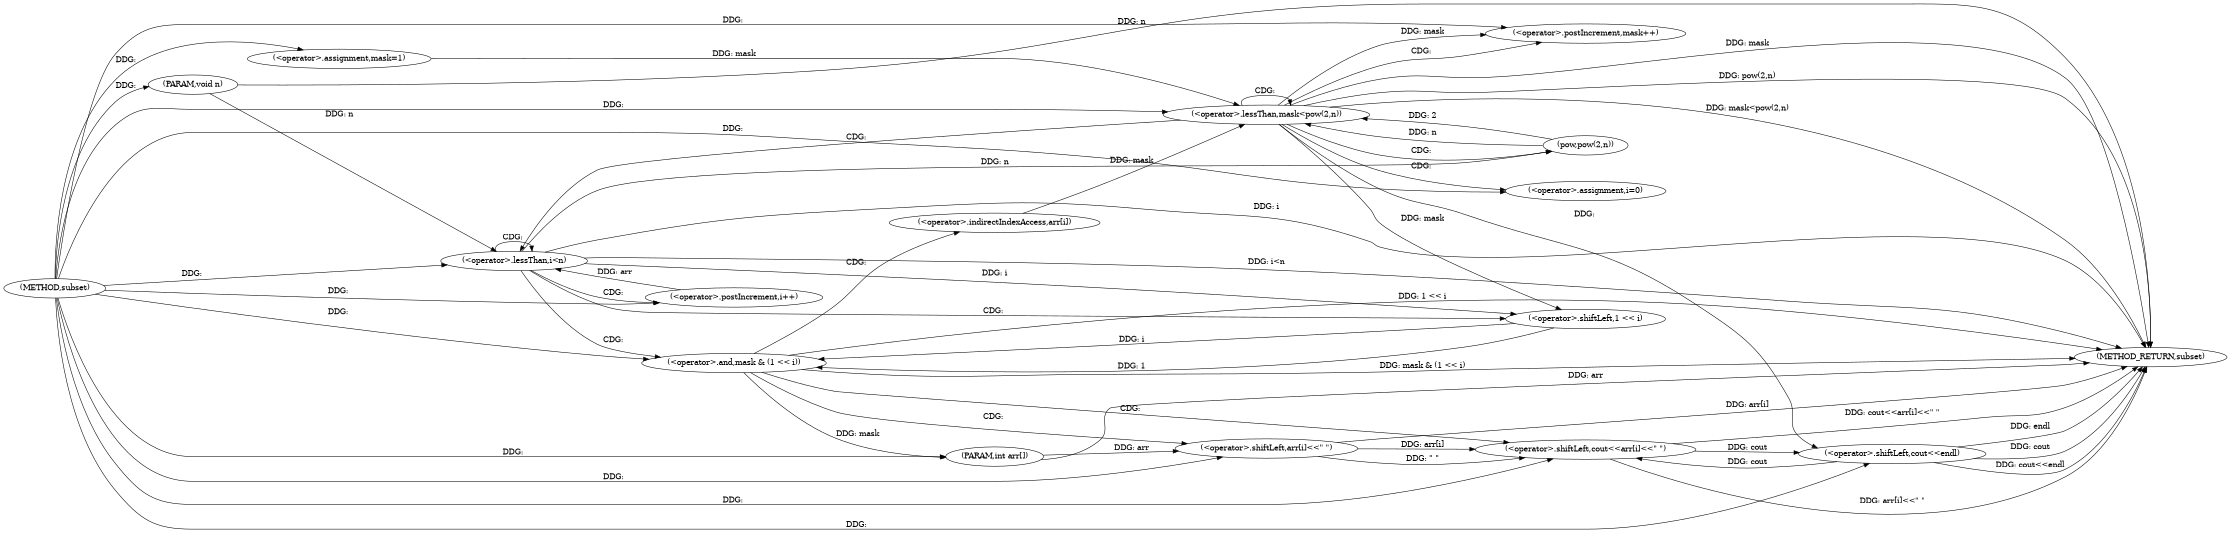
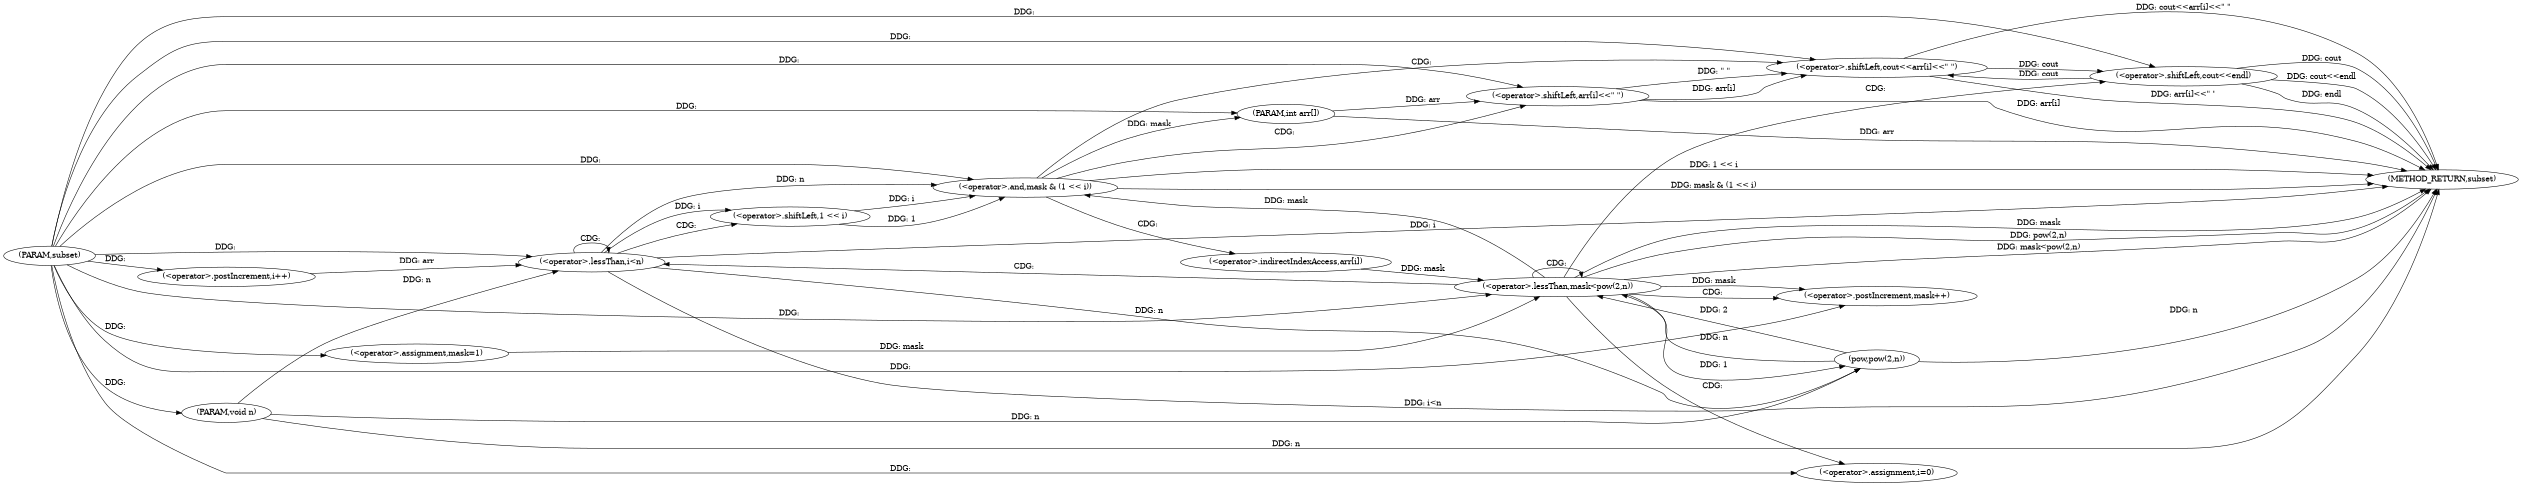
(1422, 151) -> (1714, 365)
(1586, 214) -> (1877, 89)
(1403, 238) -> (1325, 210)
(55, 288) -> (50, 256)
(590, 295) -> none
none -> (2200, 336)
(615, 340) -> (790, 180)
none -> (1067, 421)
